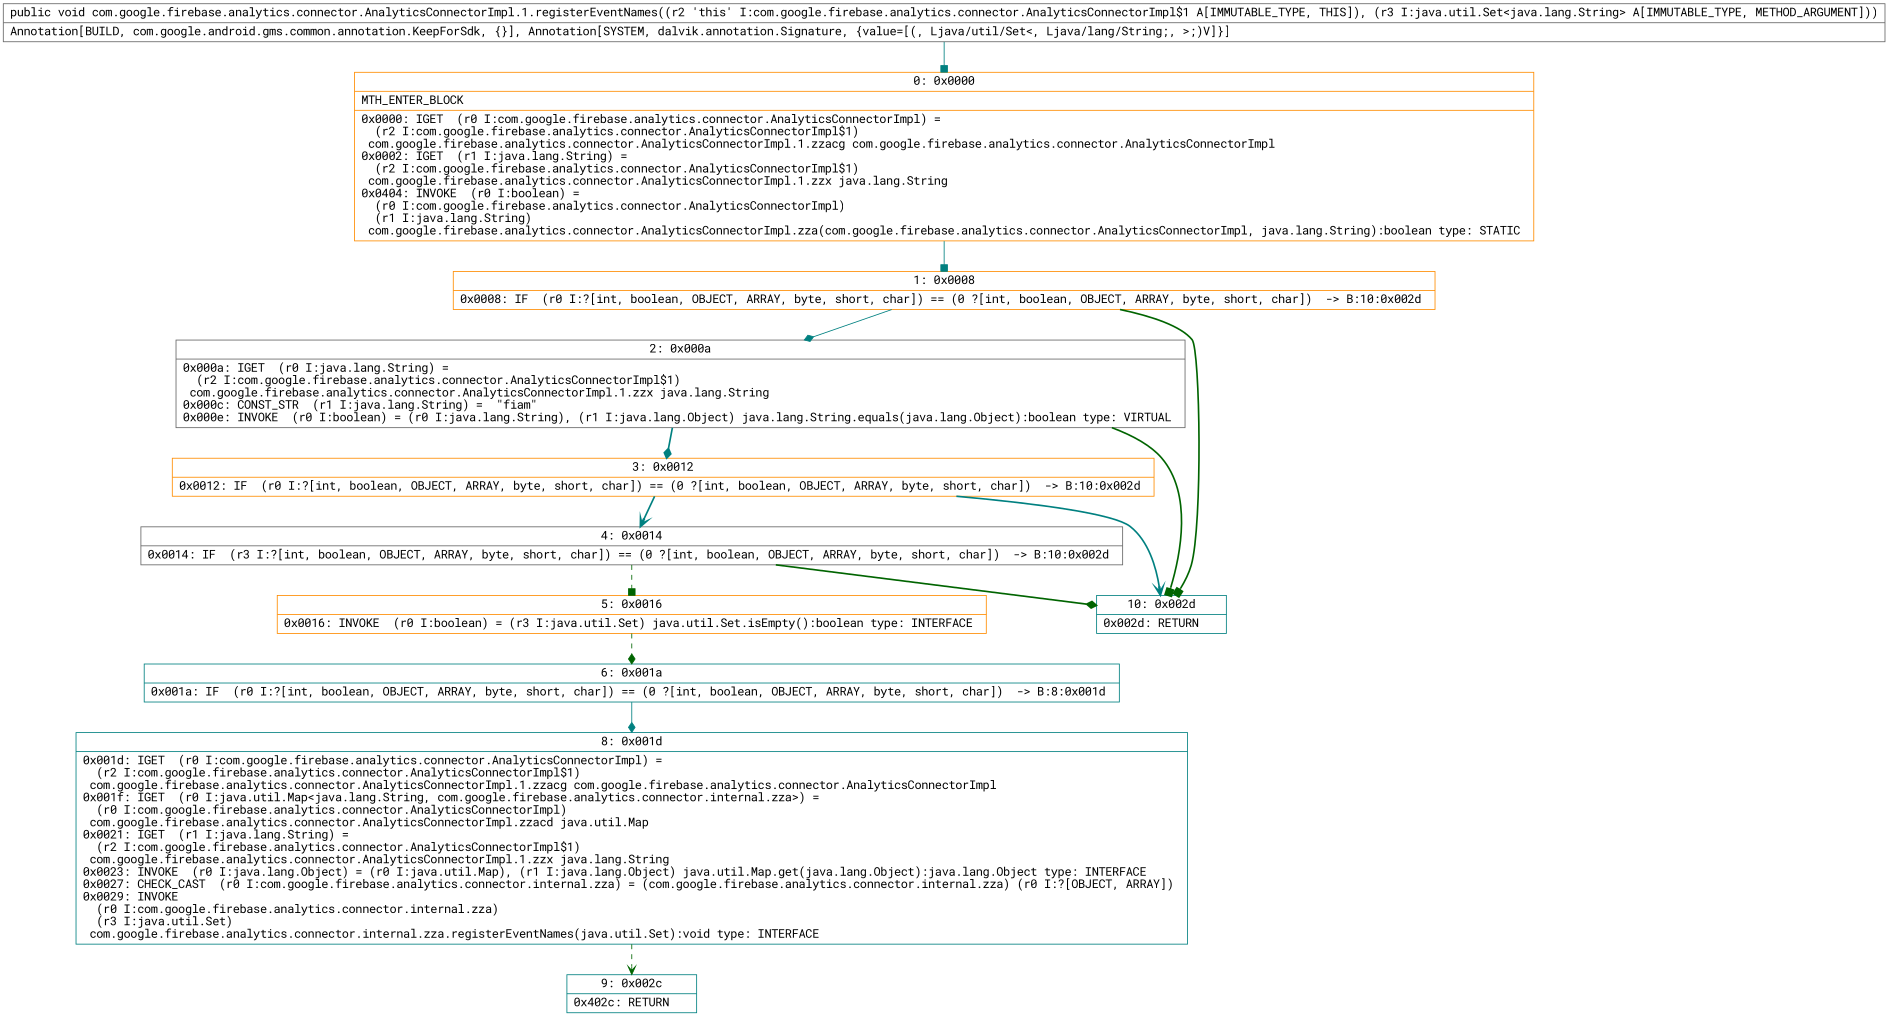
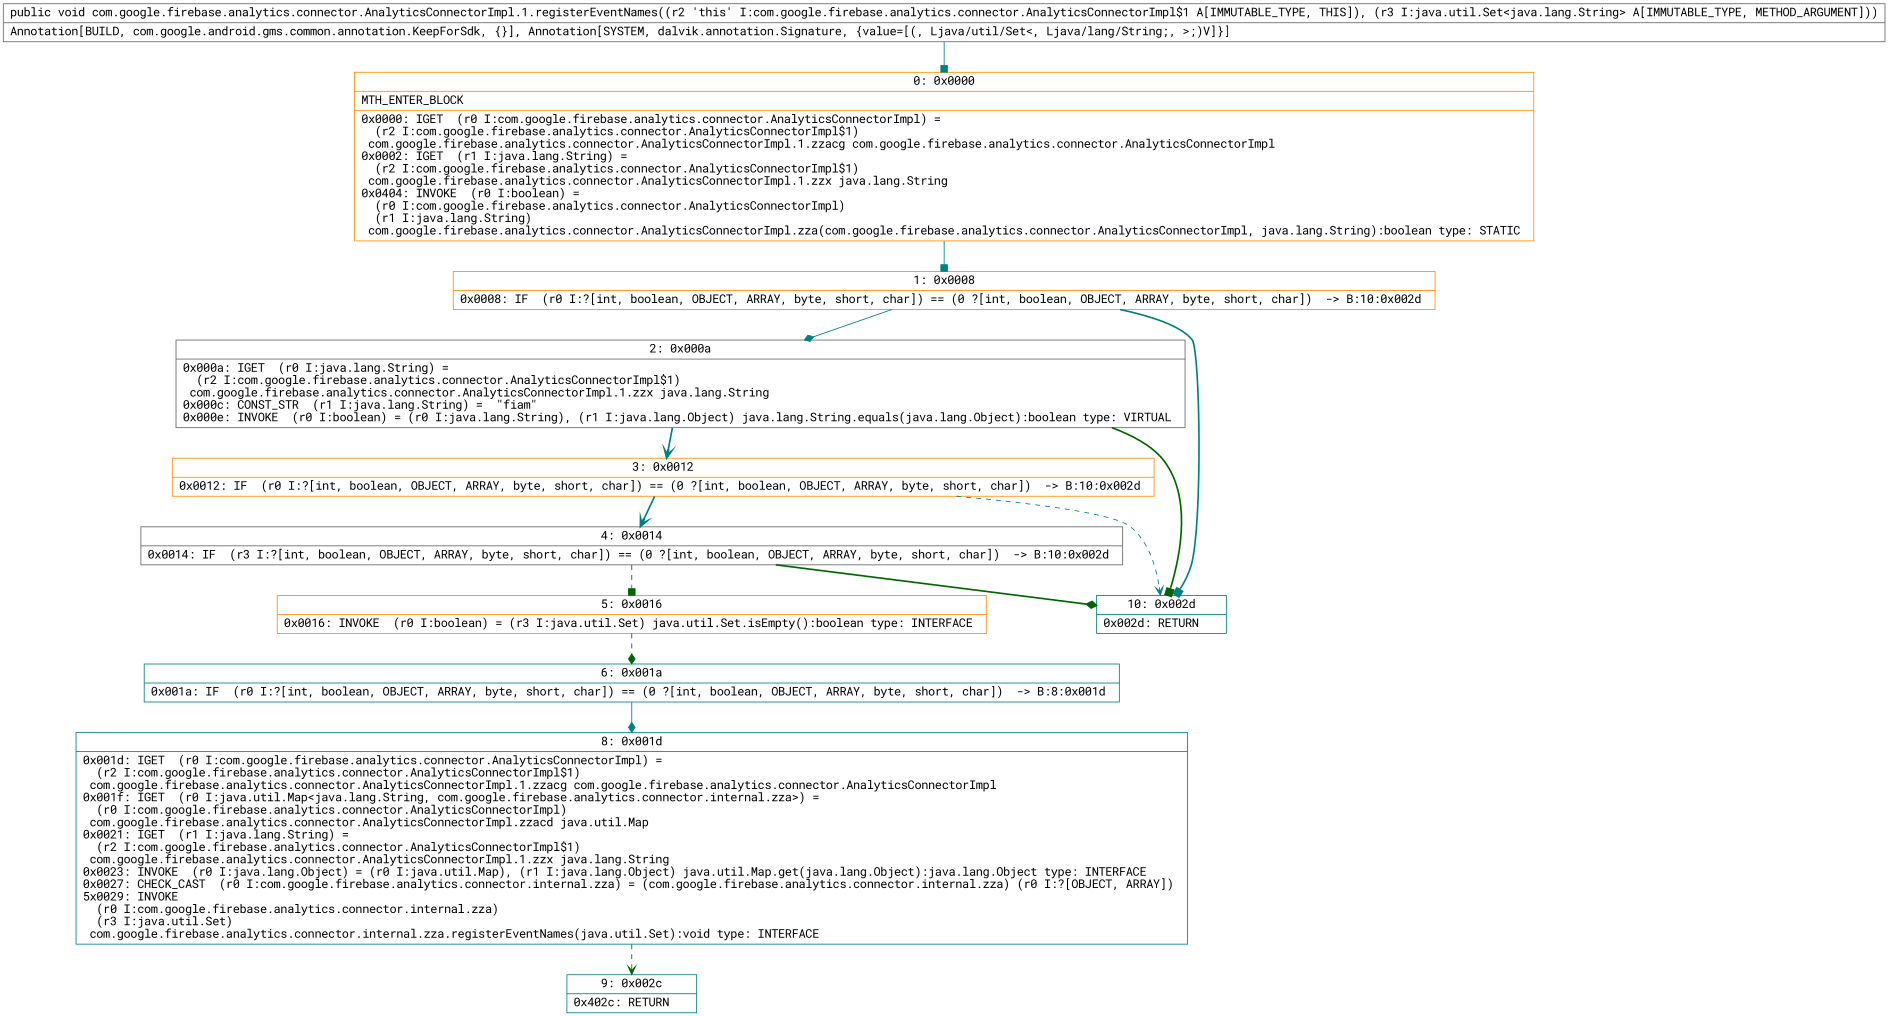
(1199, 425) -> (1199, 425)
(670, 438) -> (670, 439)
(1078, 511) -> (1078, 511)
(138, 897) -> (138, 897)
